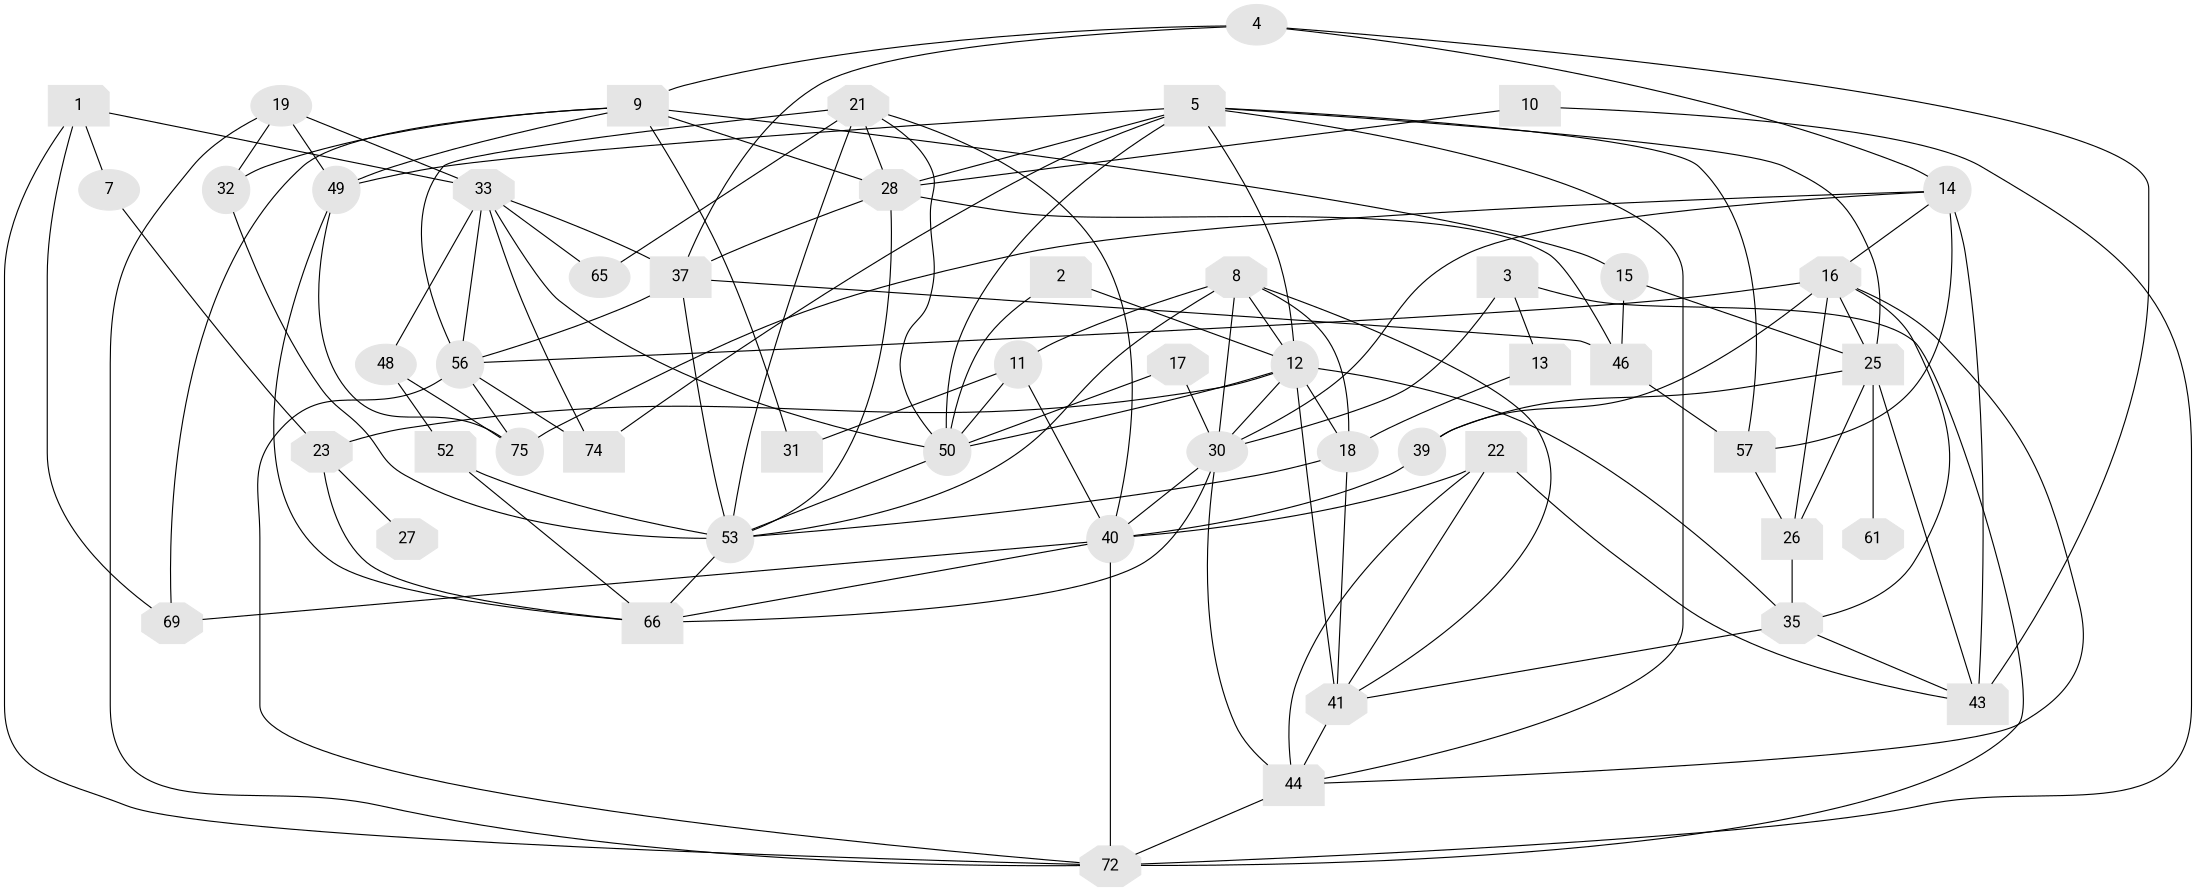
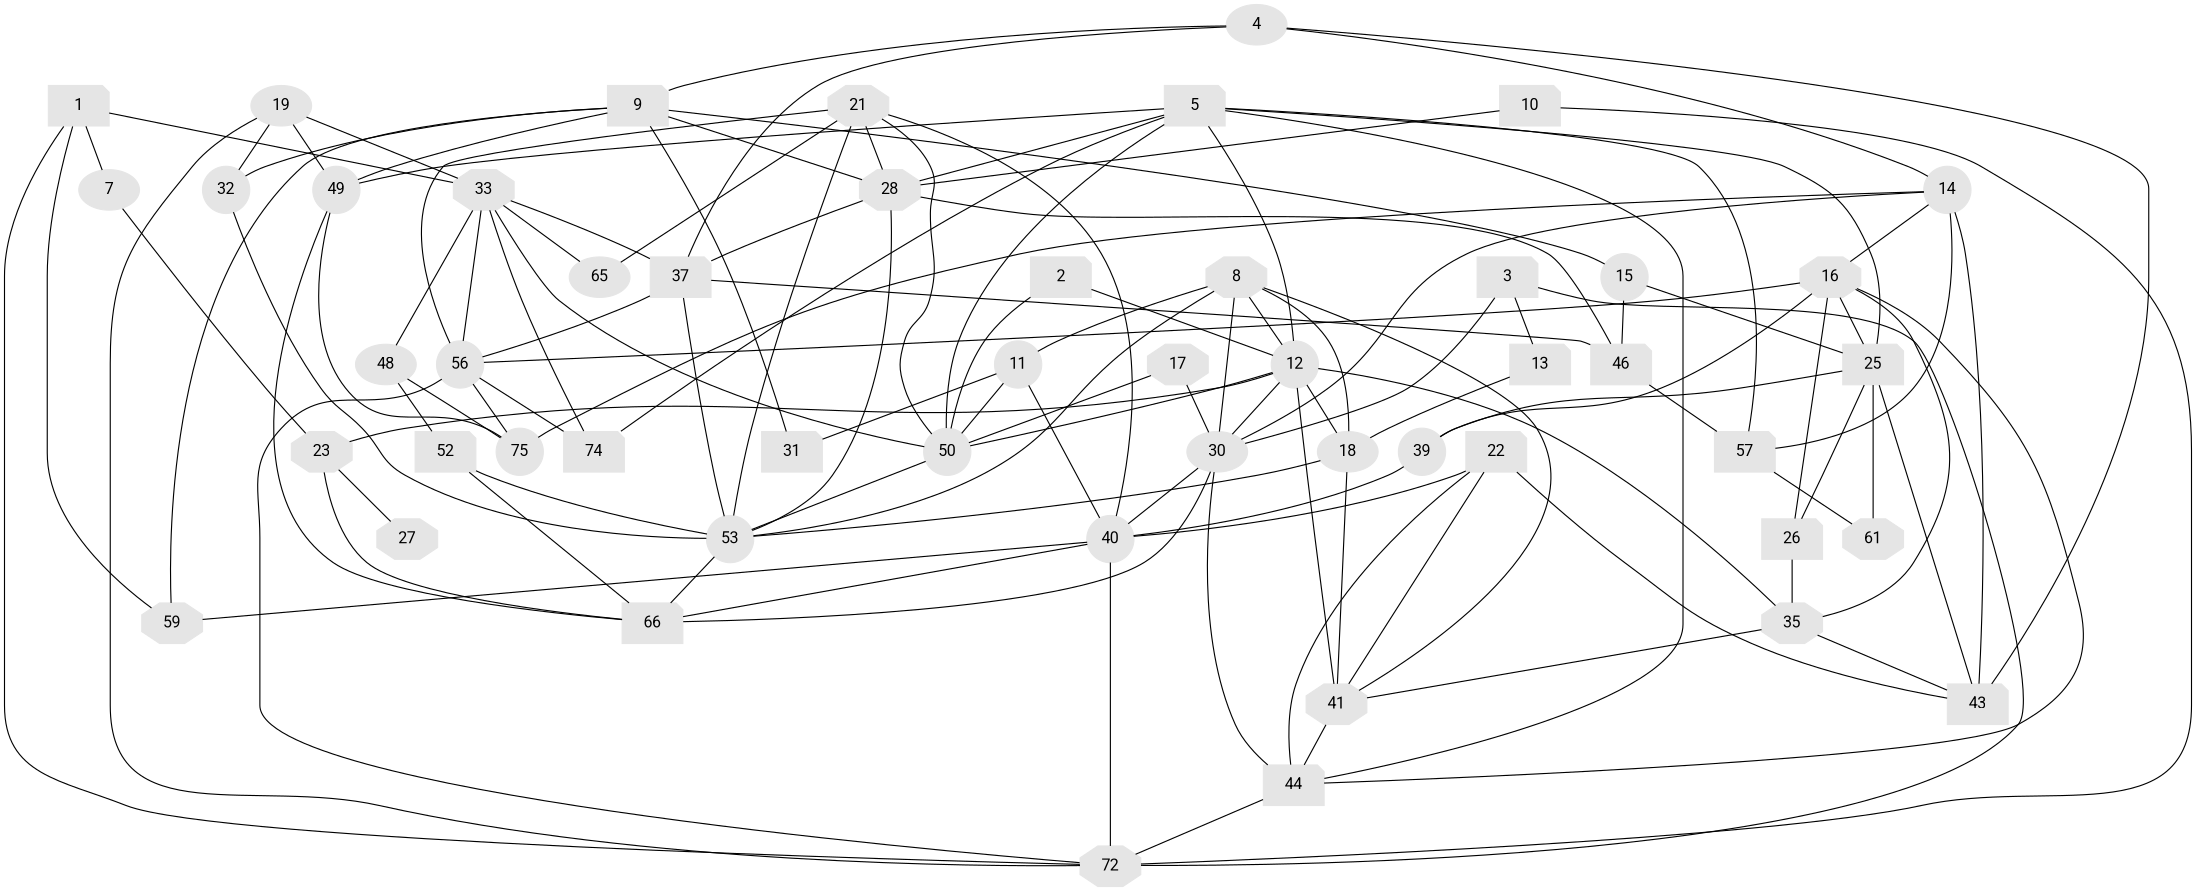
(1768, 495) -> (1819, 502)
(172, 623) -> (172, 623)
